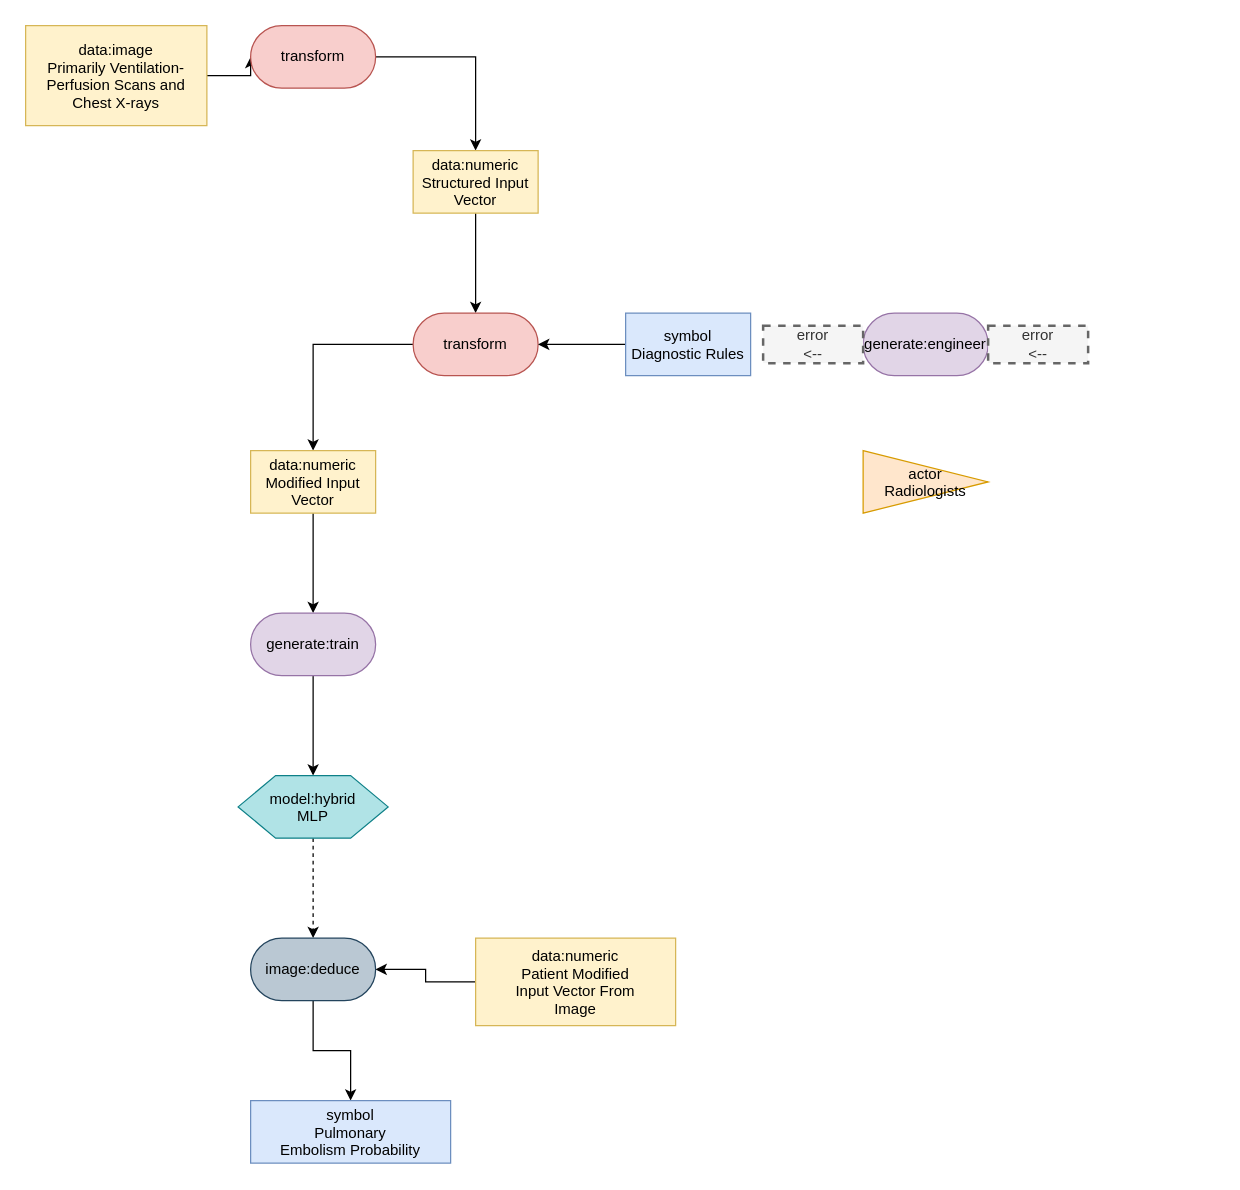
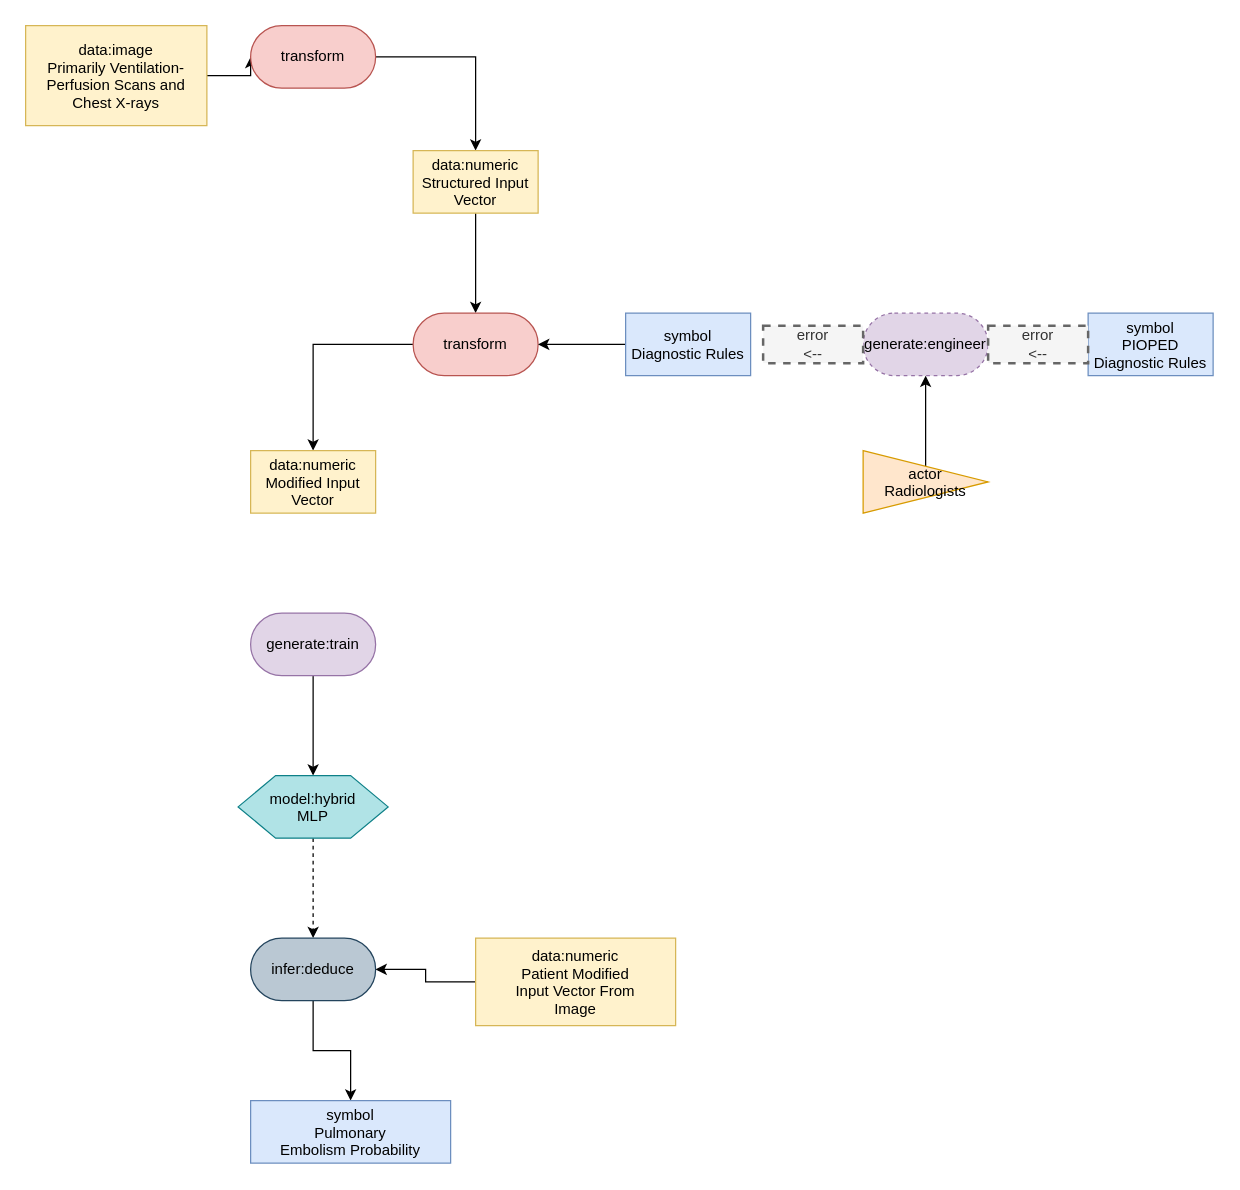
(926, 344) -> (926, 344)
none -> (1151, 344)
none -> (926, 425)
(313, 559) -> none
(313, 969) -> (313, 969)
